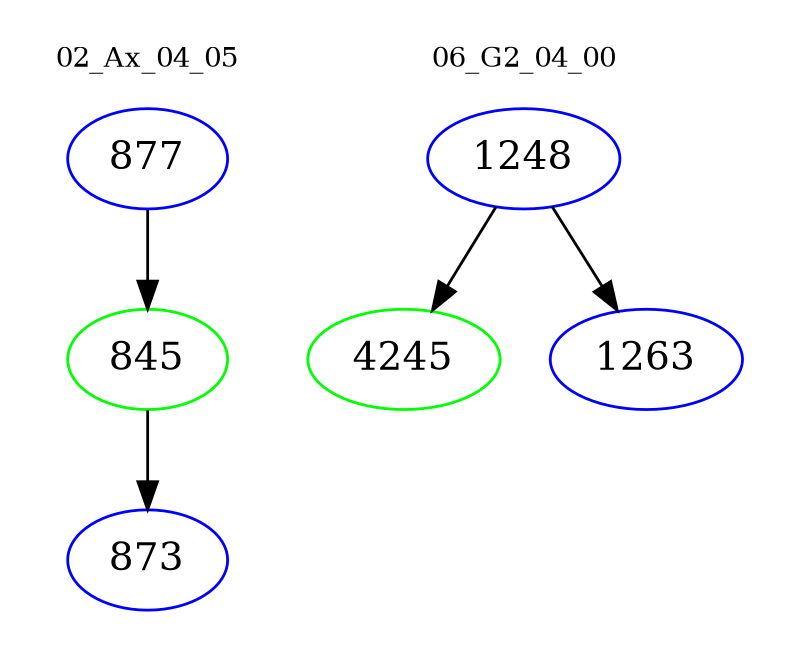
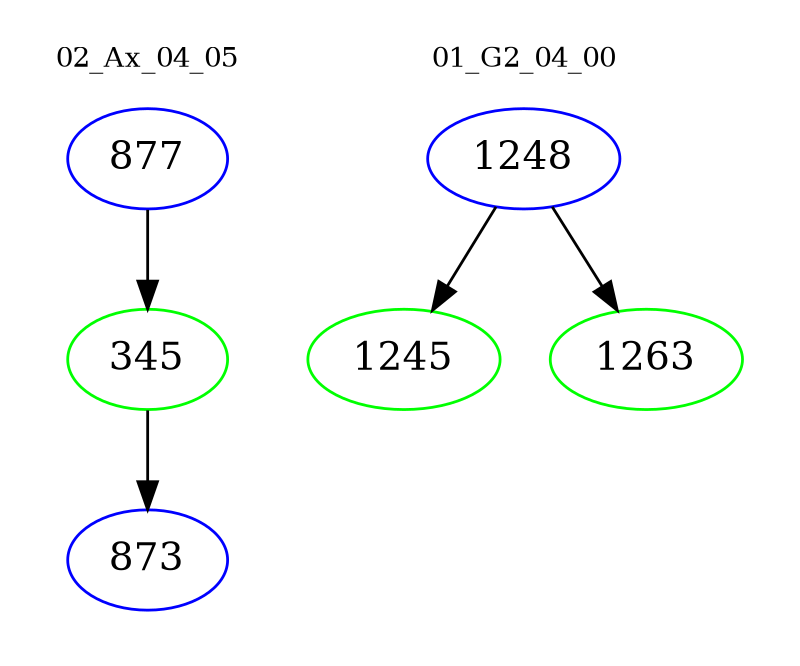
(525, 60) -> (525, 60)
(148, 359) -> (148, 359)
(404, 359) -> (404, 359)
(646, 359) -> (646, 359)
